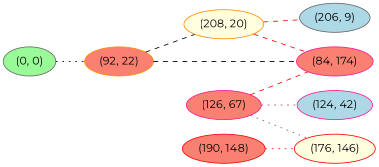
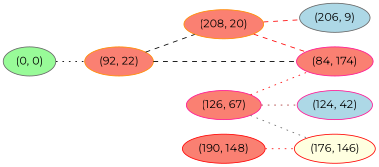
(224, 24) -> (224, 24)
(279, 83) -> (279, 83)
